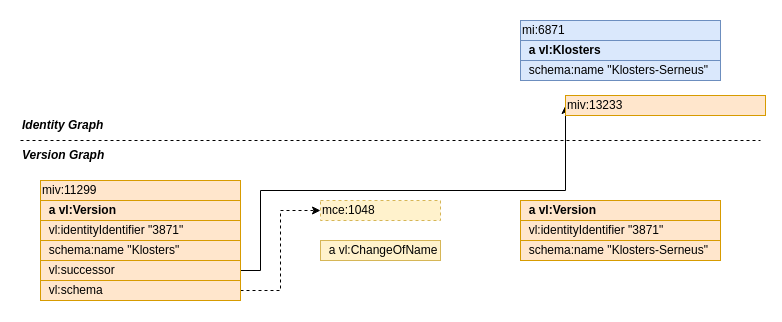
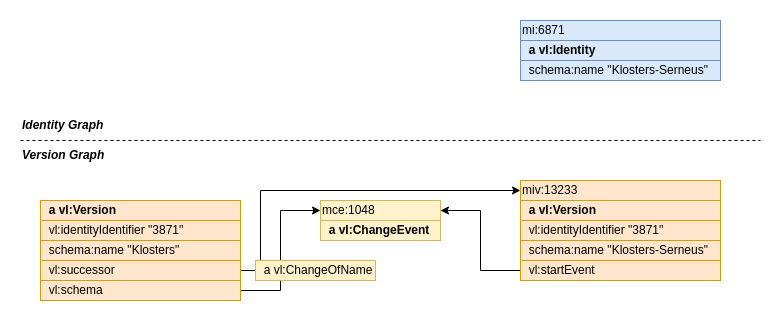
(560, 51) -> (560, 51)
(666, 106) -> (621, 191)
(141, 191) -> none
(381, 211) -> (381, 211)
none -> (381, 231)
none -> (481, 245)
(381, 251) -> (316, 271)
(281, 255) -> (281, 255)
none -> (621, 271)
